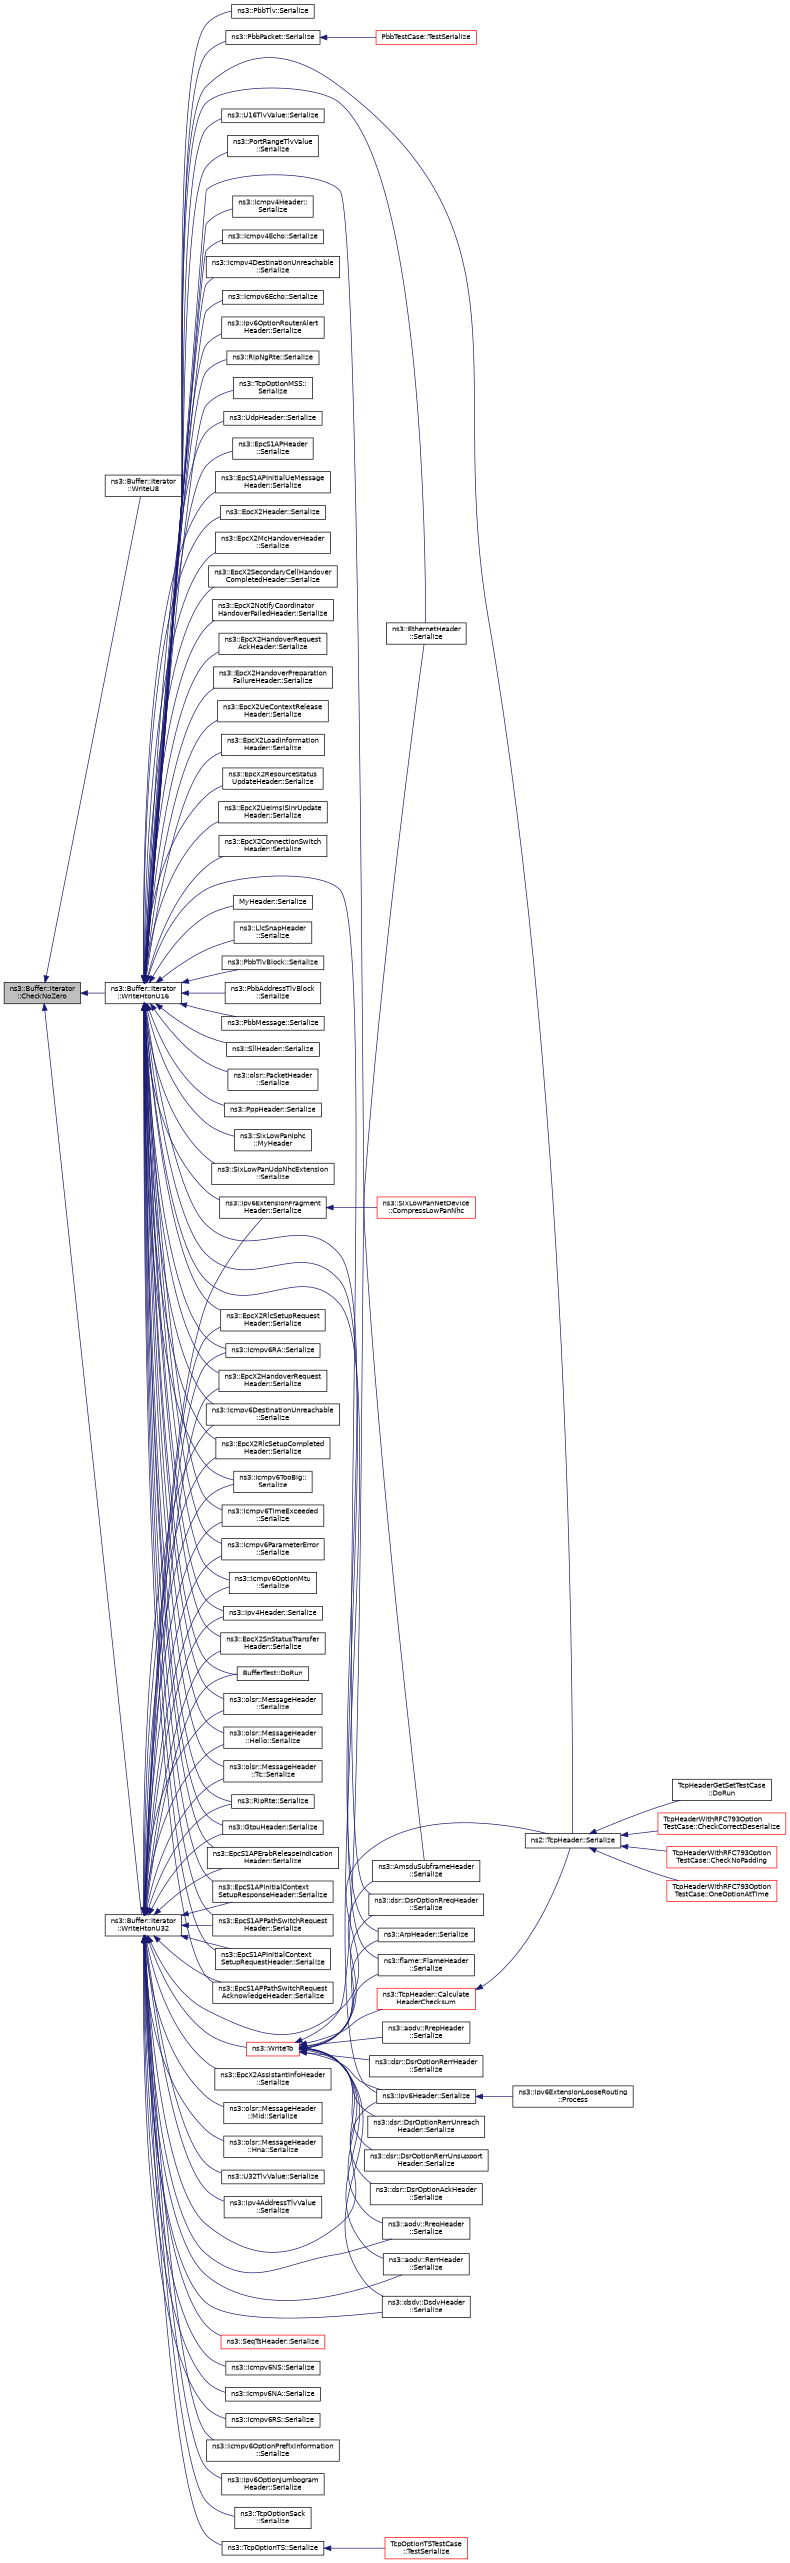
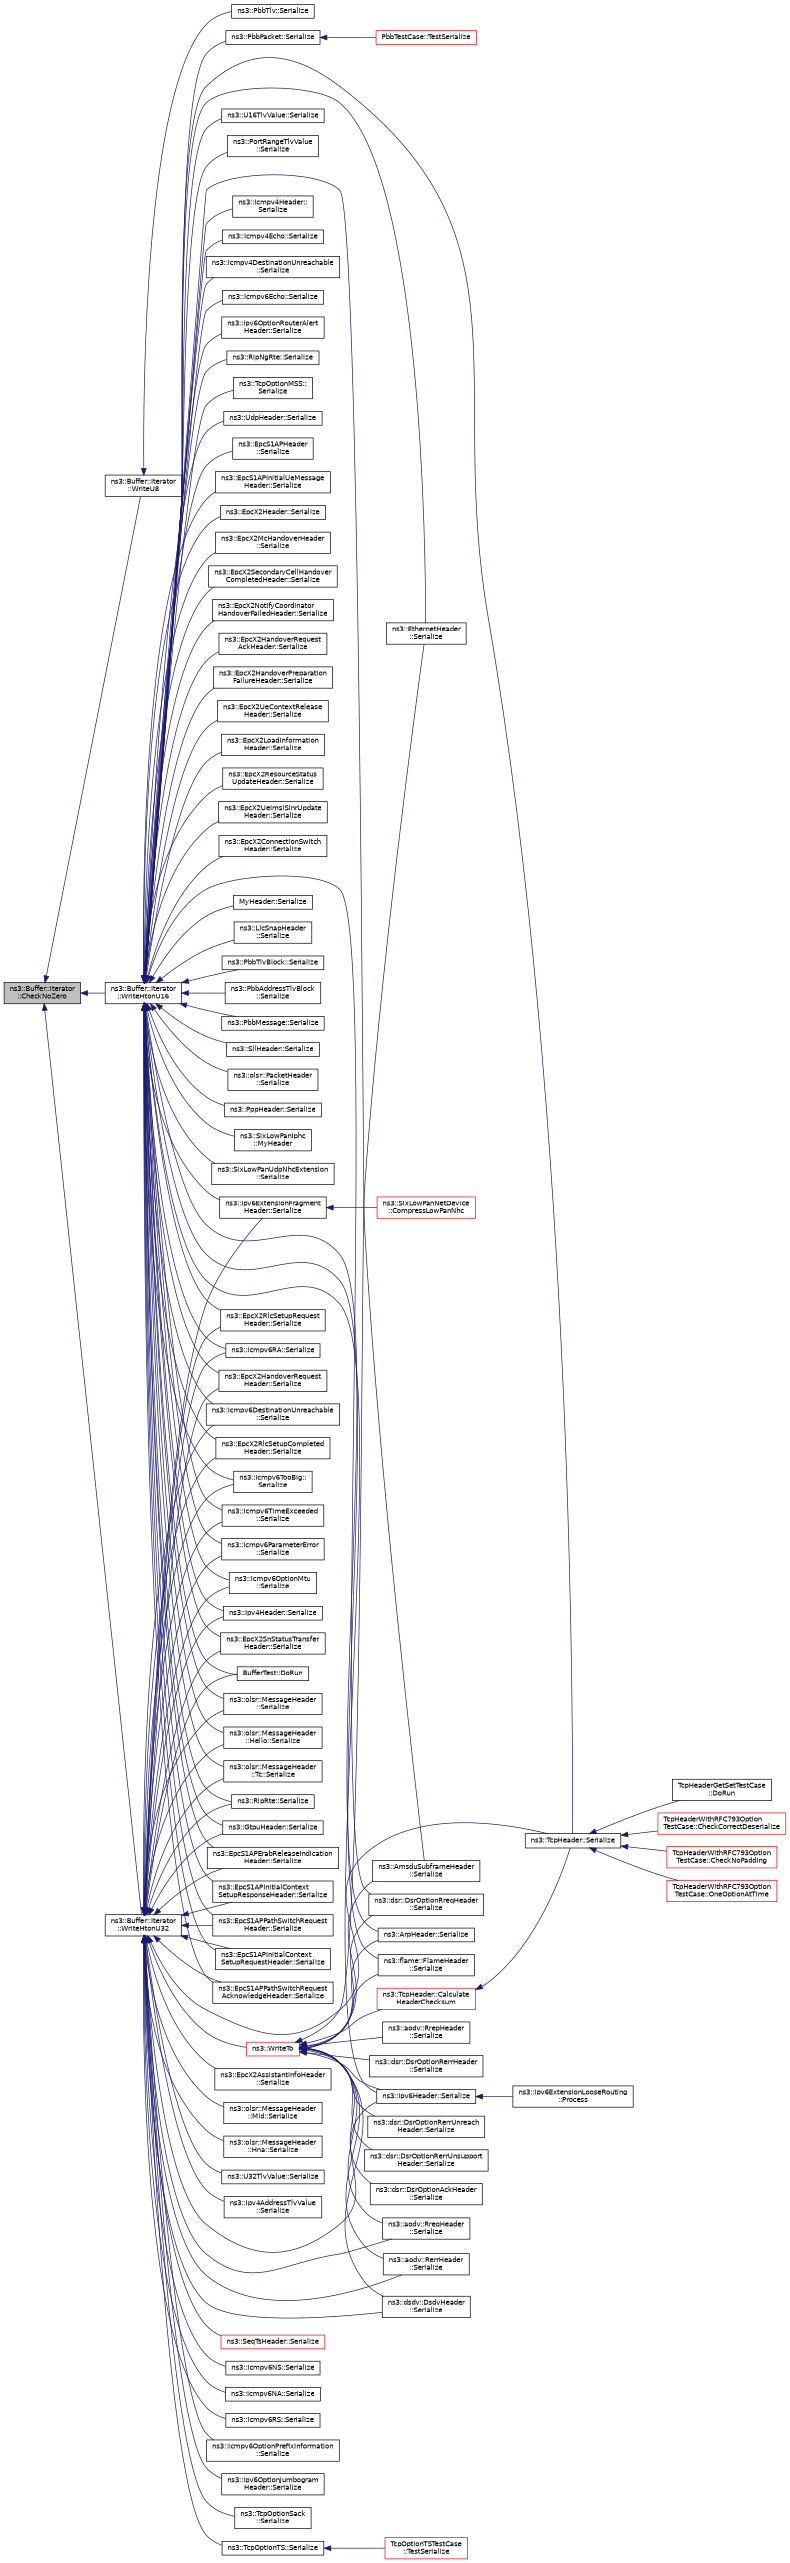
(182, 485) -> (153, 227)
(573, 1841) -> (573, 1841)
